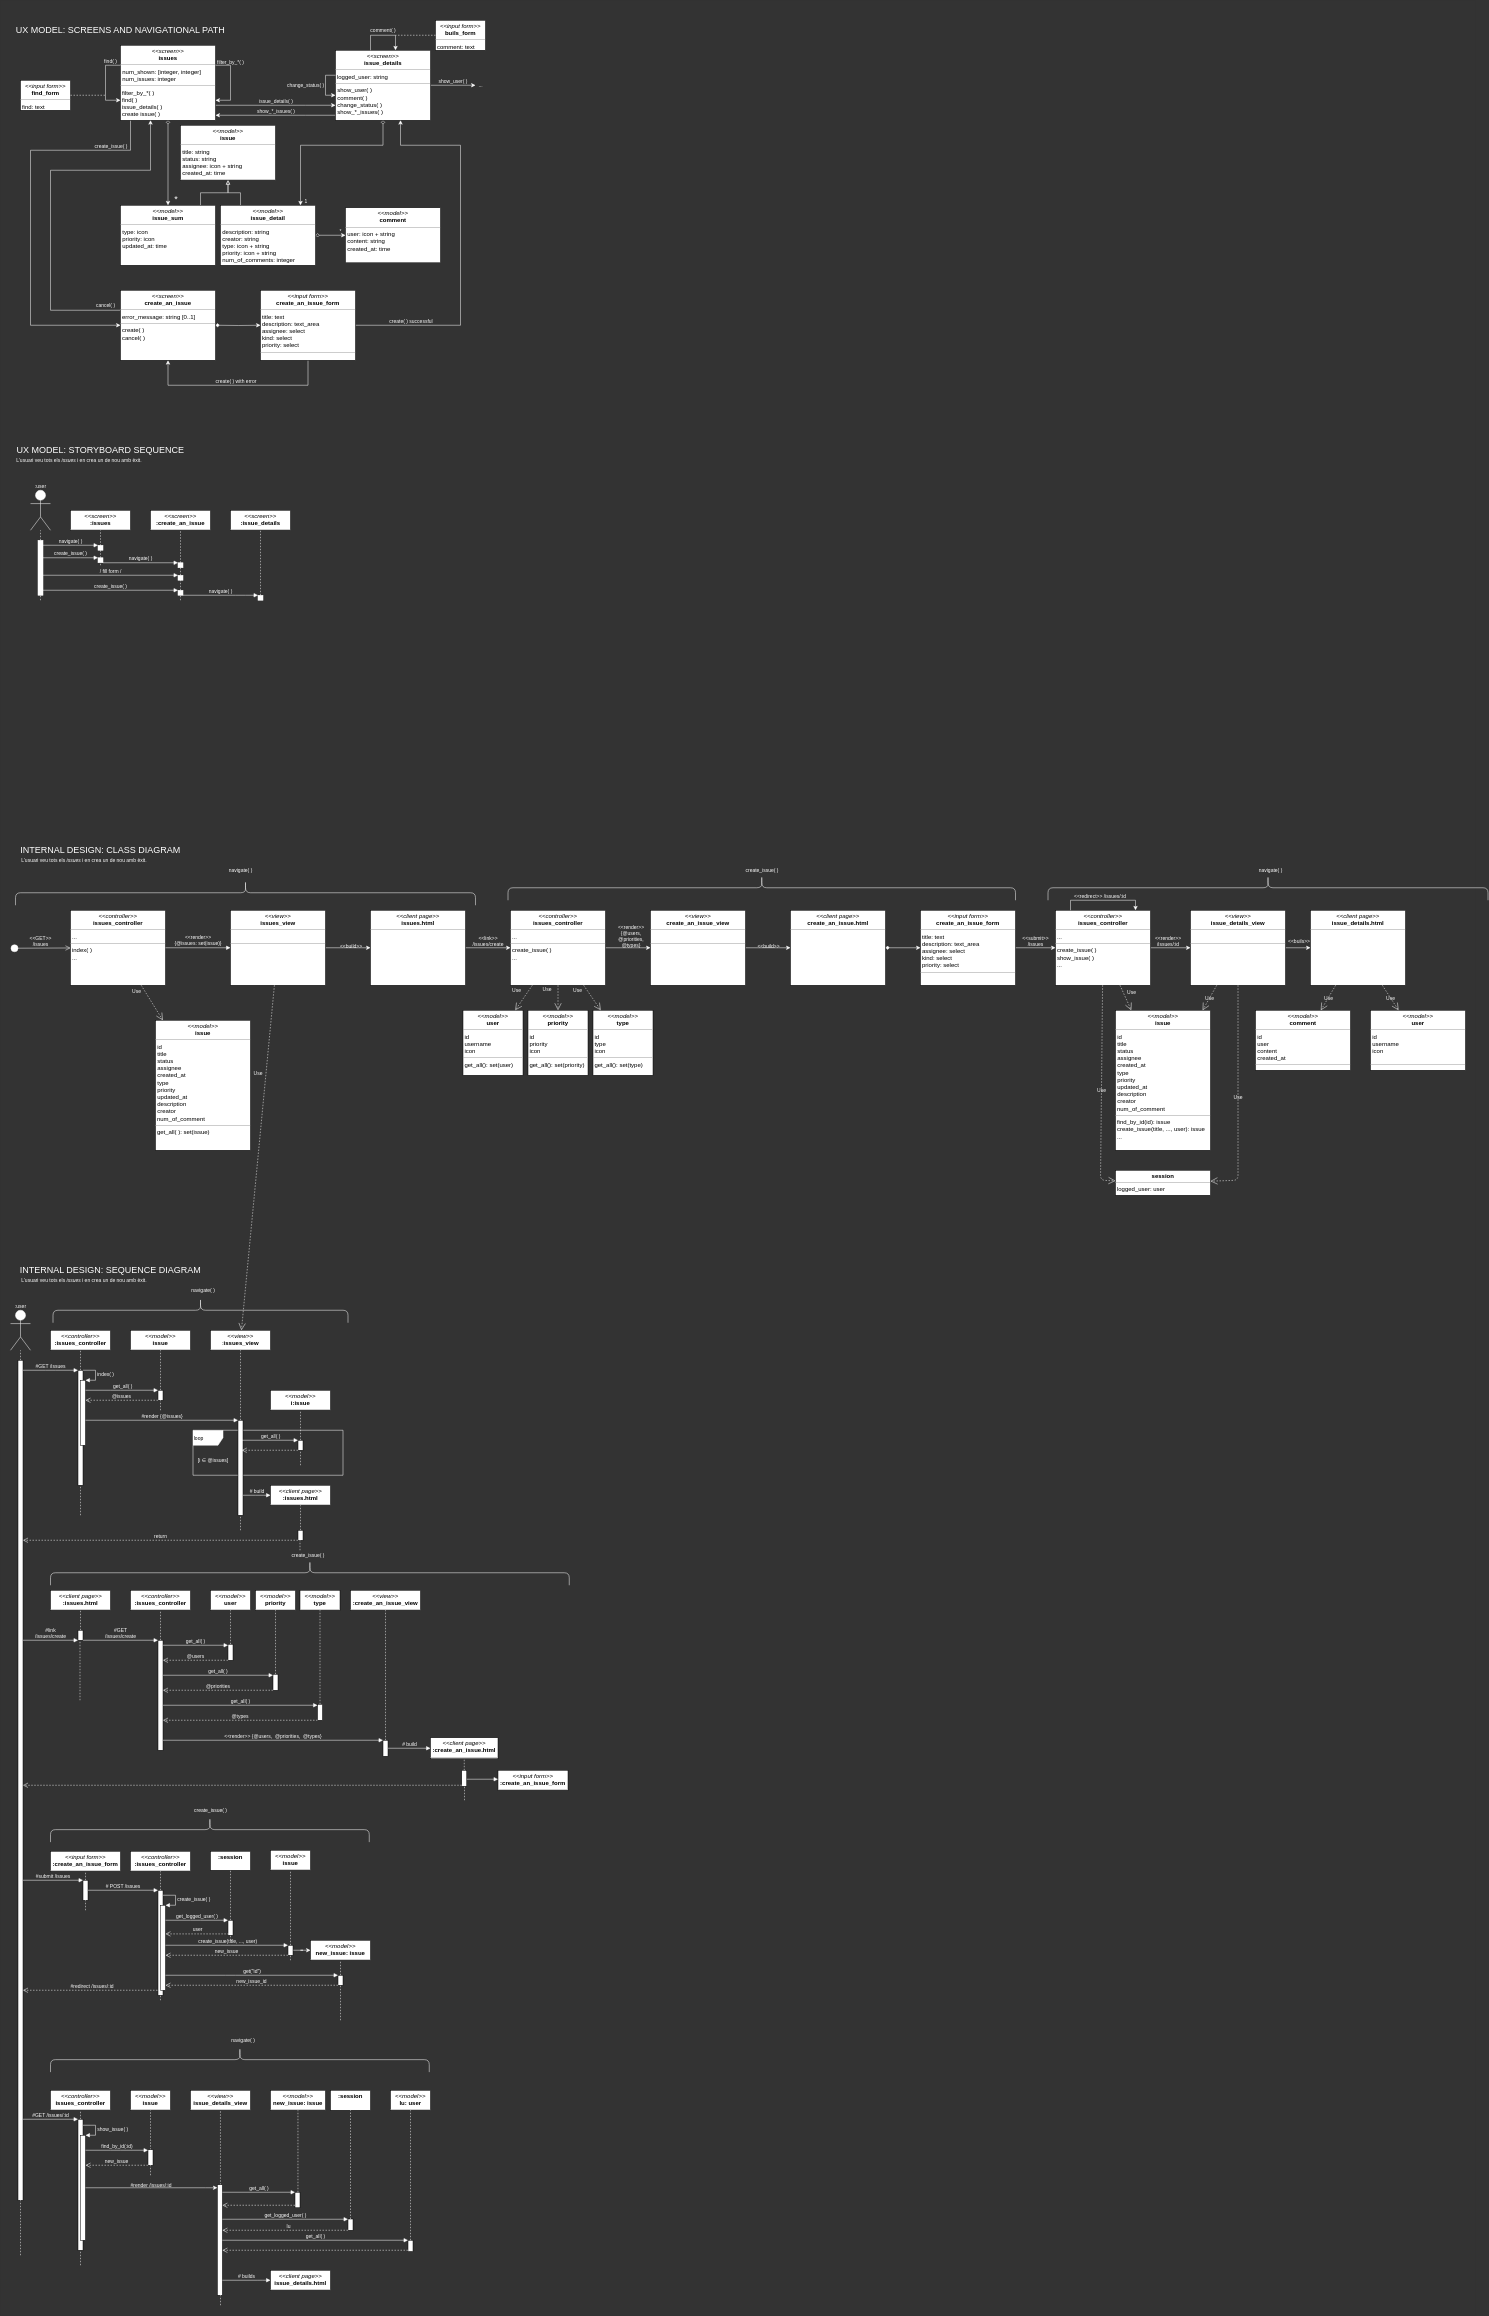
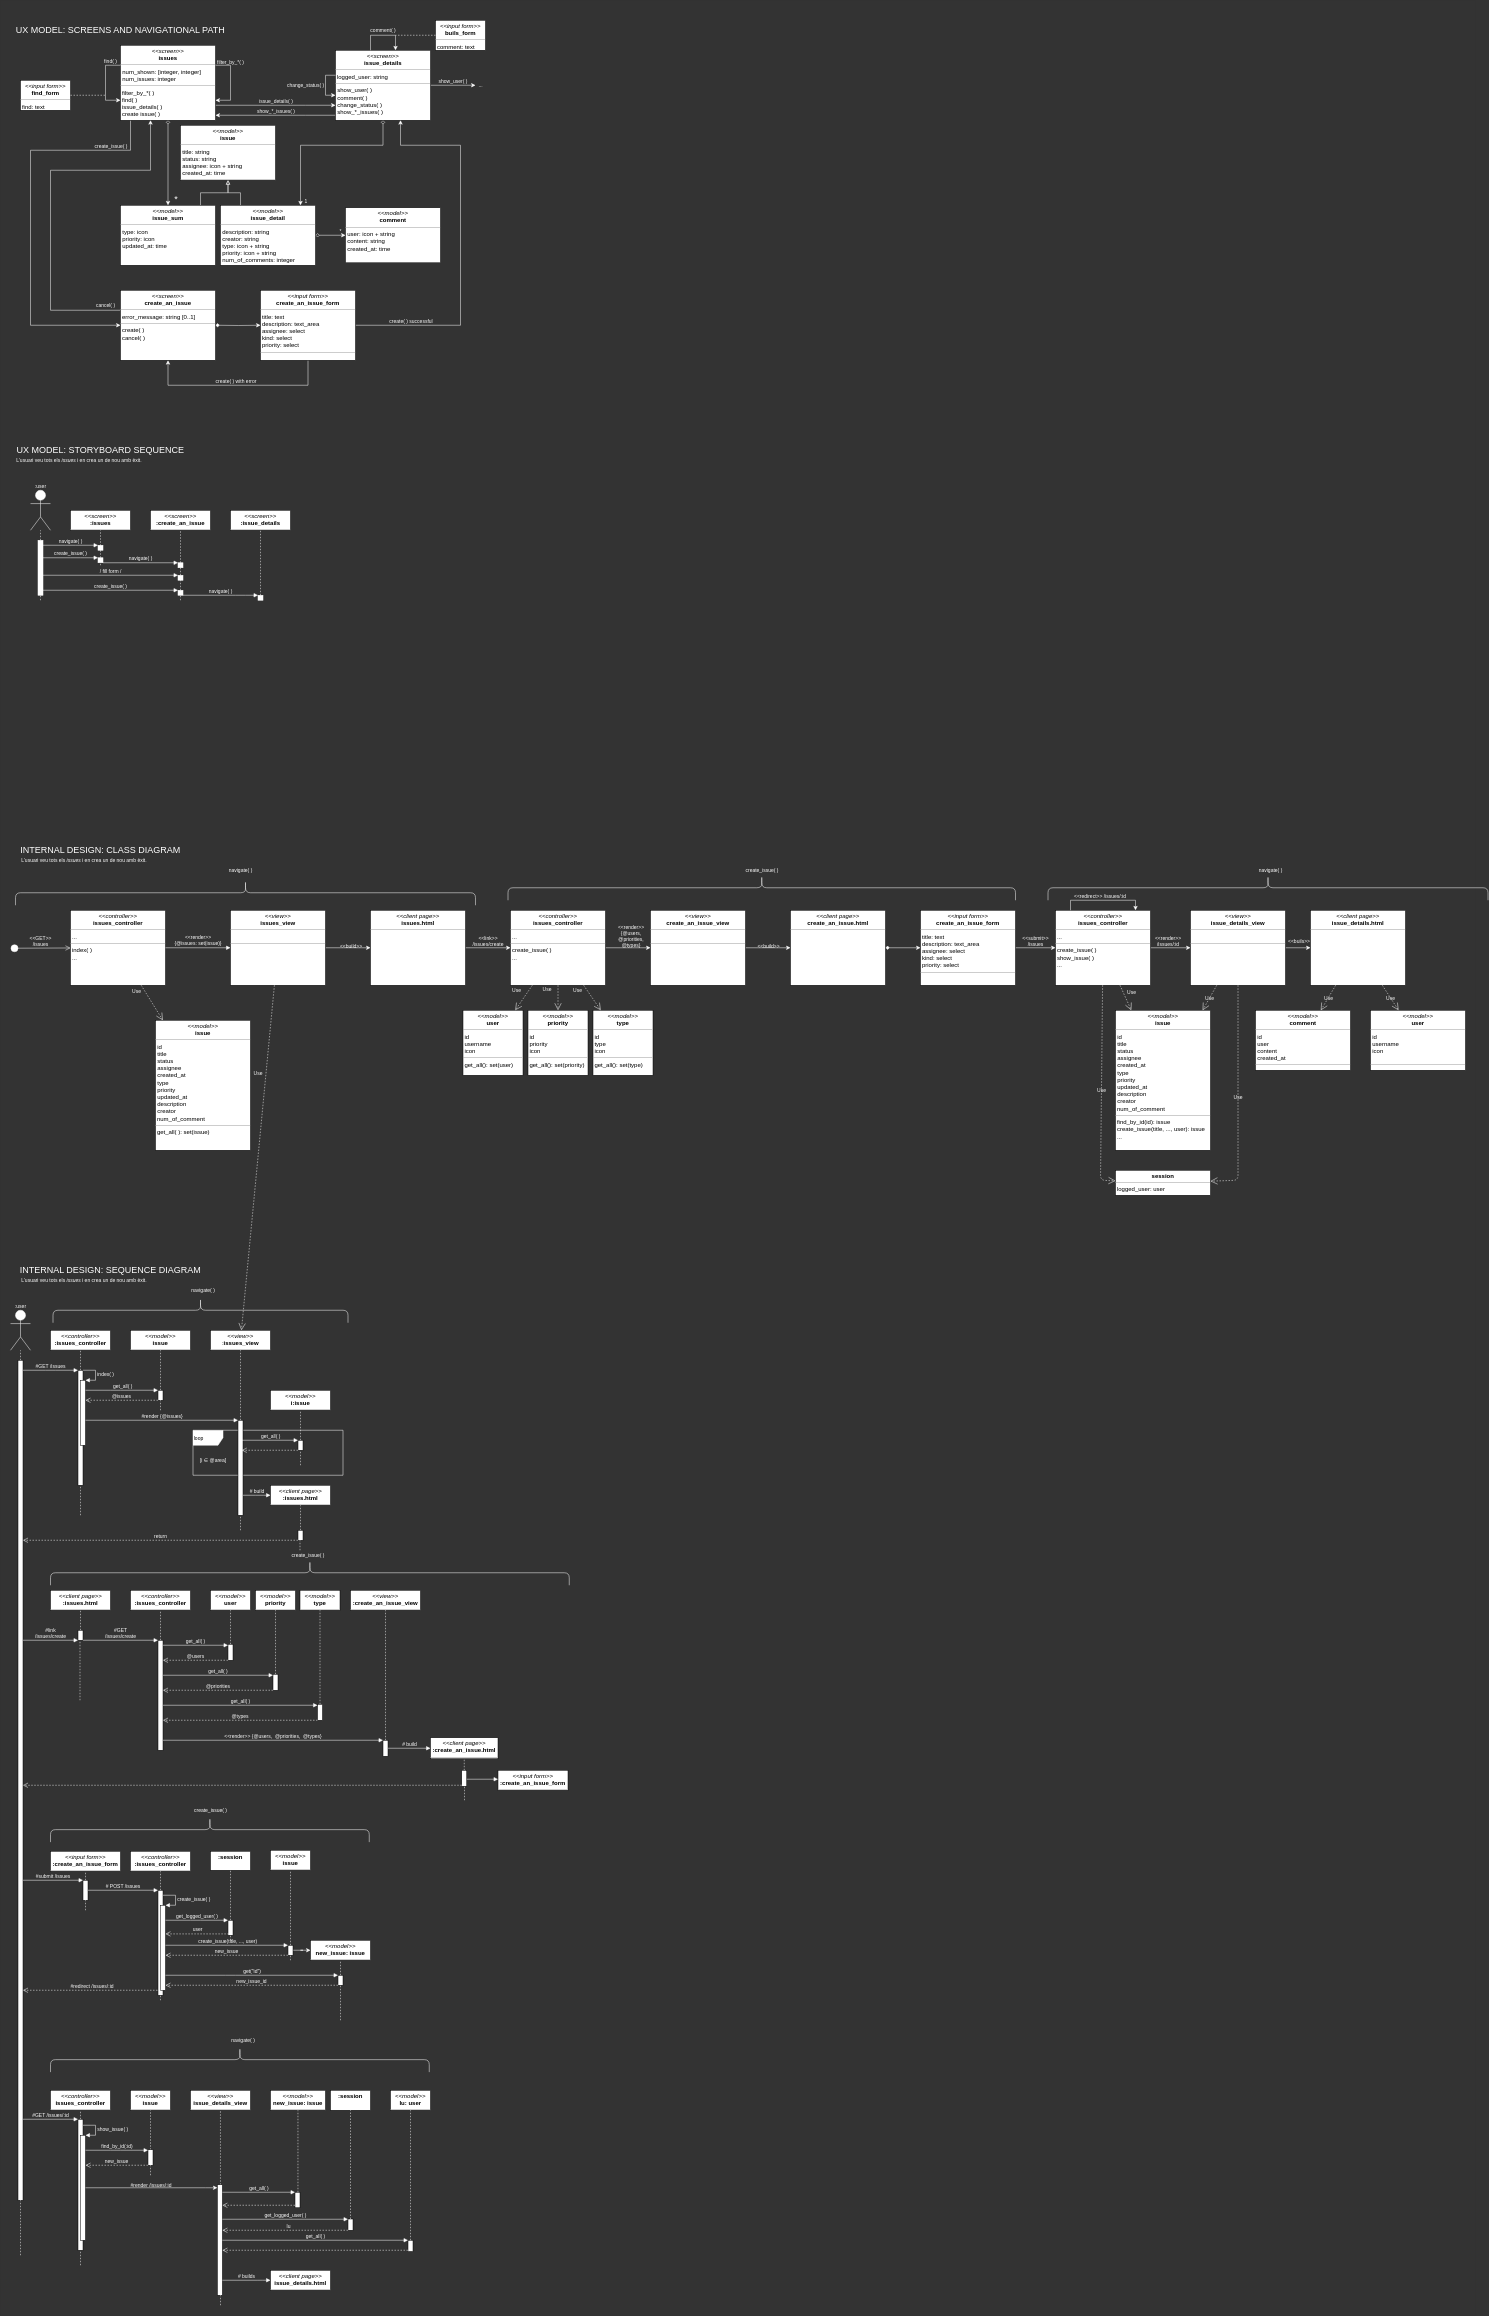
(213, 1460) -> (213, 1460)
